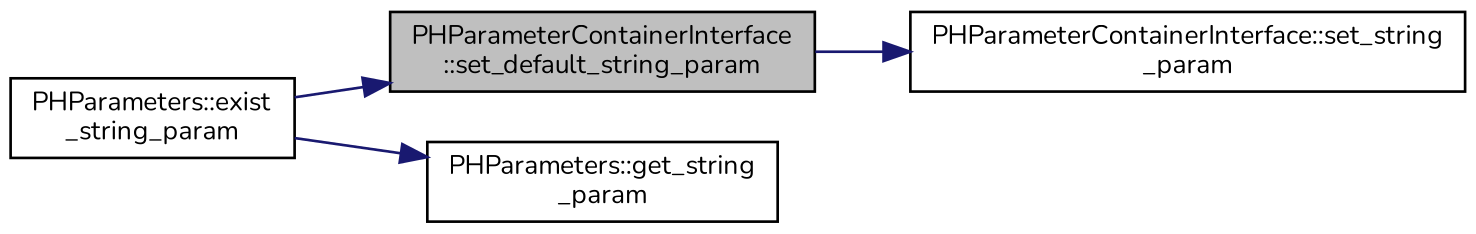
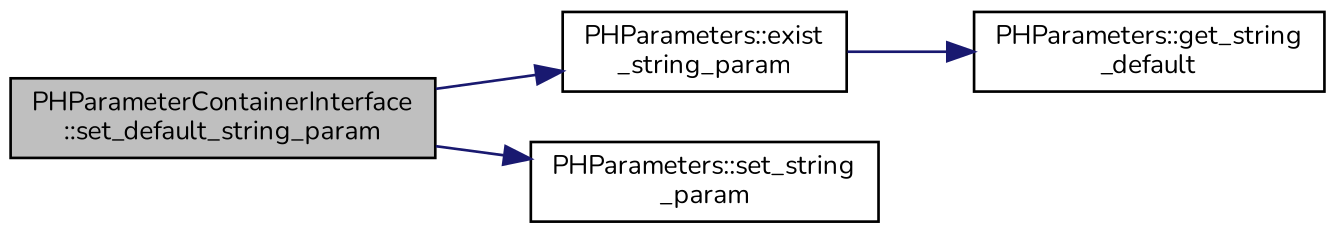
(1188, 52) -> (705, 182)
(329, 92) -> (486, 82)
(602, 182) -> (1149, 52)
